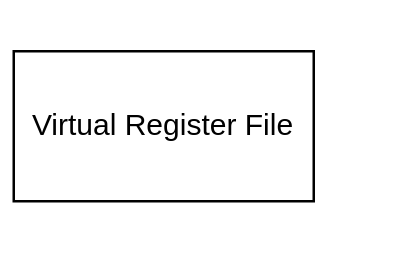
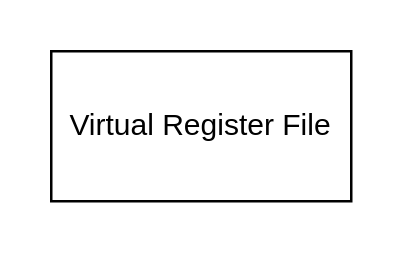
(164, 126) -> (201, 126)
